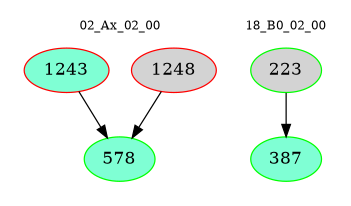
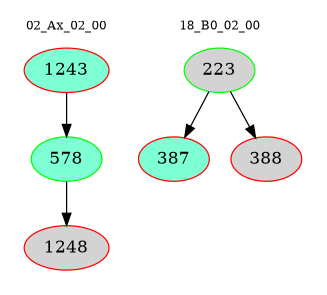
(150, 109) -> (67, 197)
none -> (266, 159)
(286, 159) -> (174, 159)
